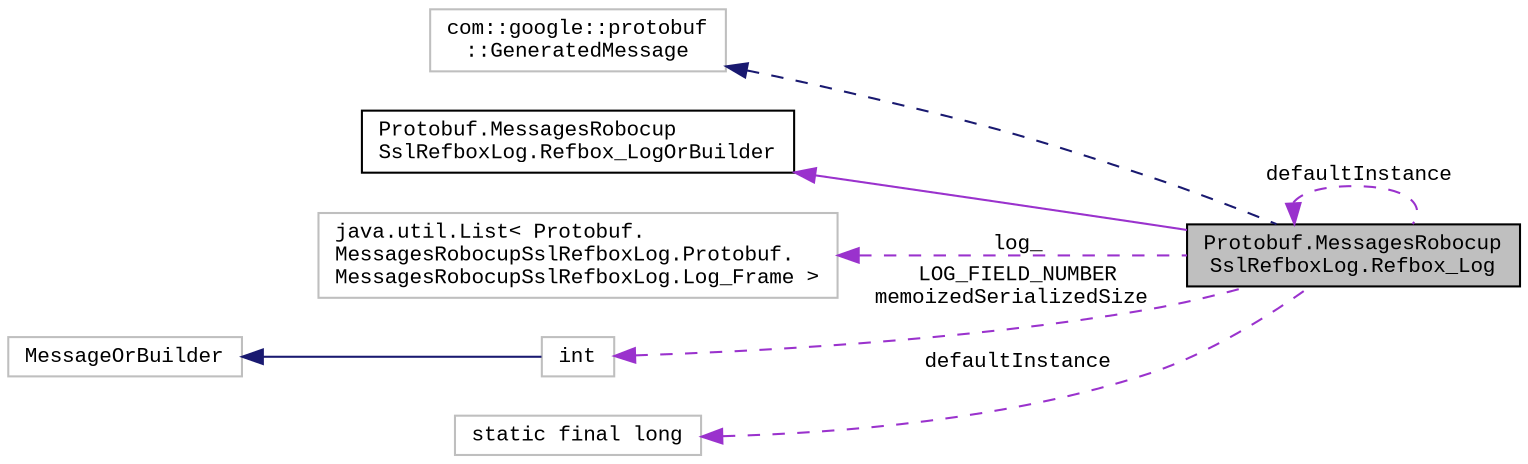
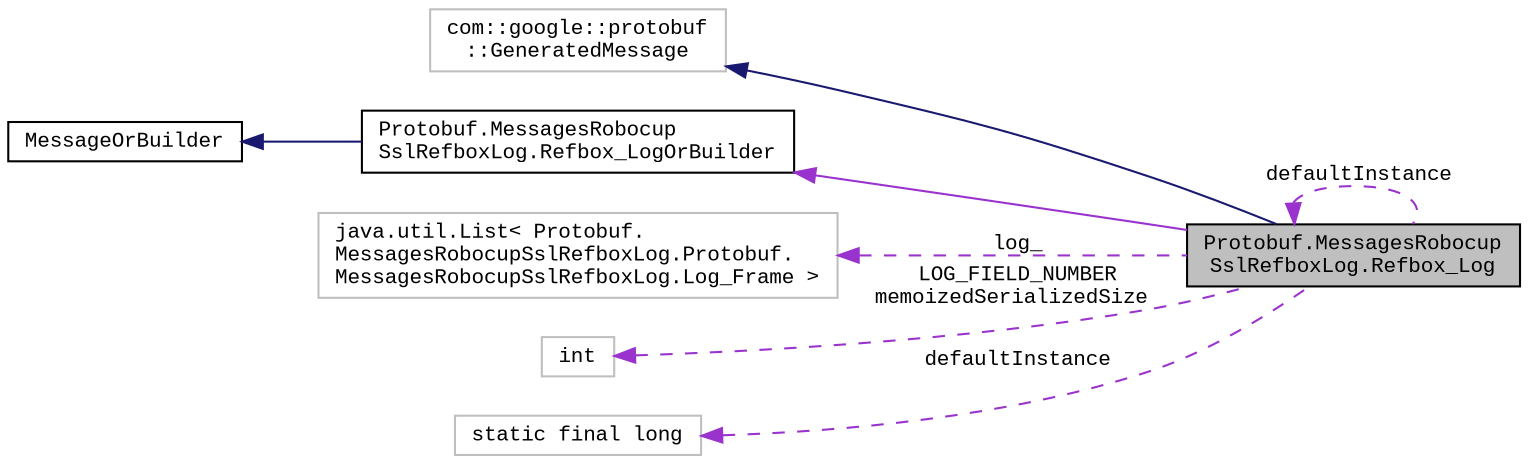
(1015, 134) -> (1015, 134)
(125, 357) -> (125, 142)
(402, 357) -> (313, 142)
